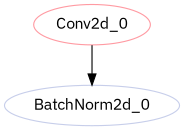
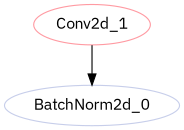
(92, 25) -> (92, 25)
